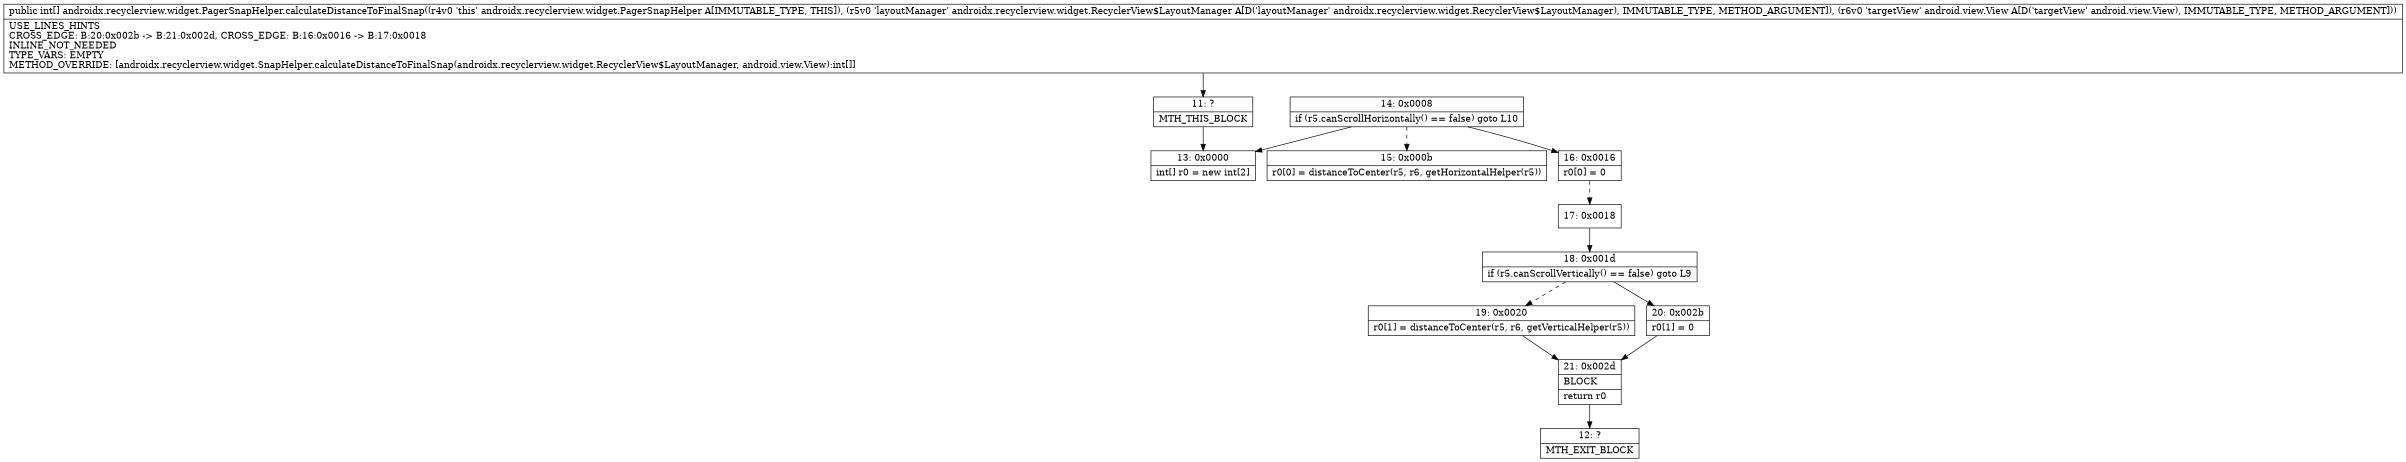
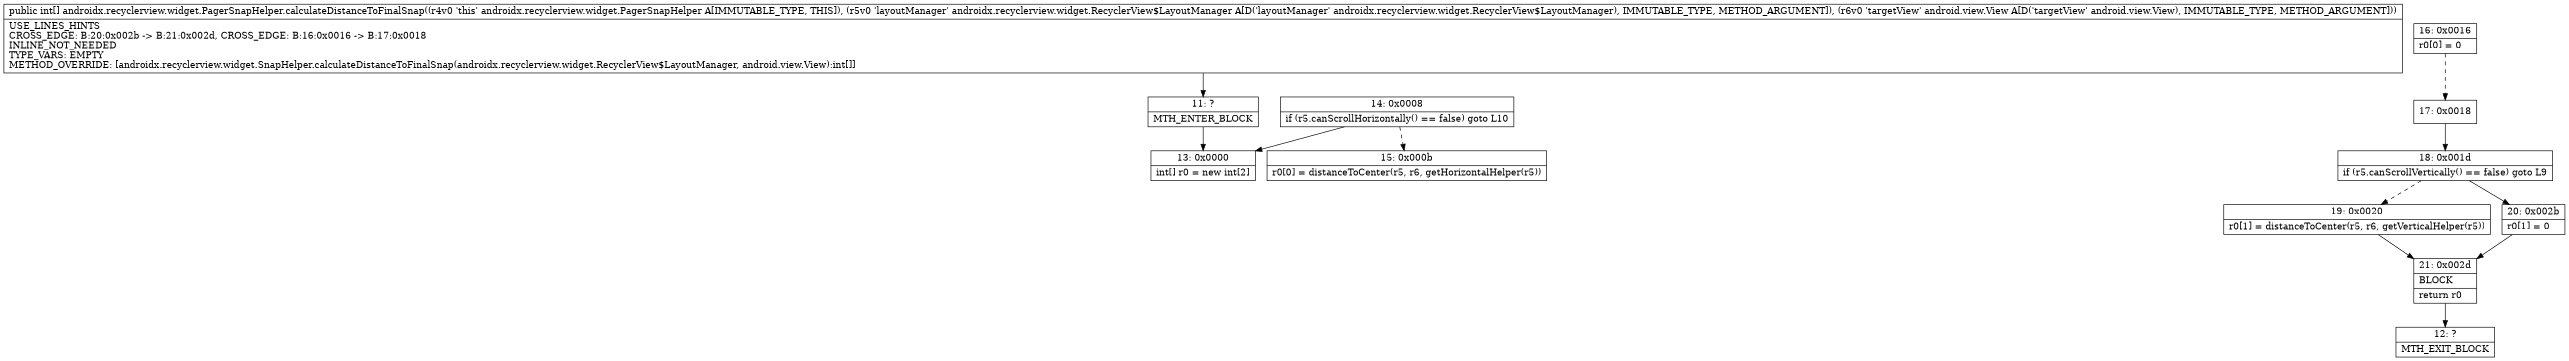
(1203, 119) -> (1203, 119)
(1510, 138) -> none
